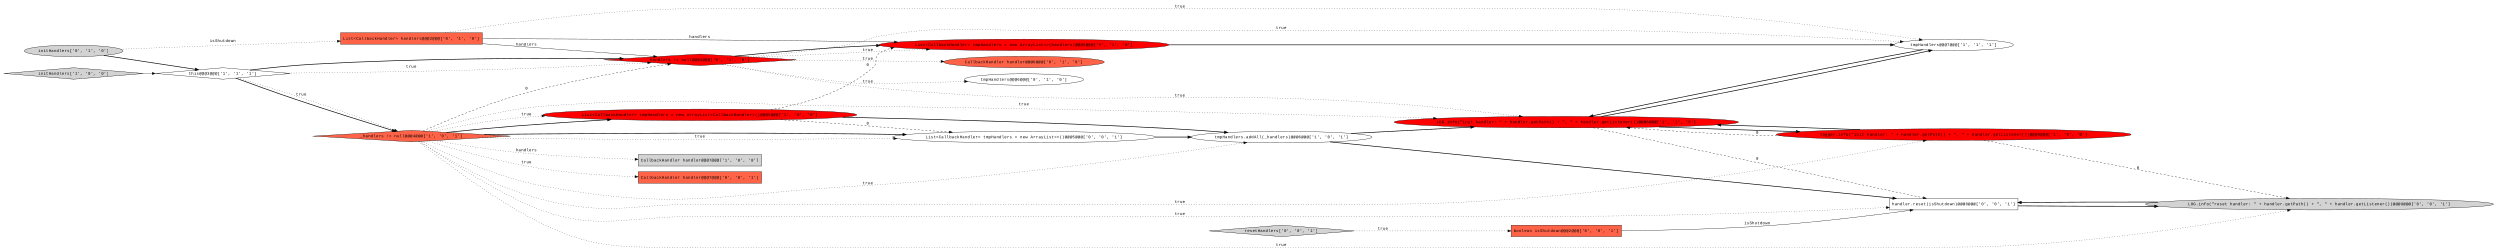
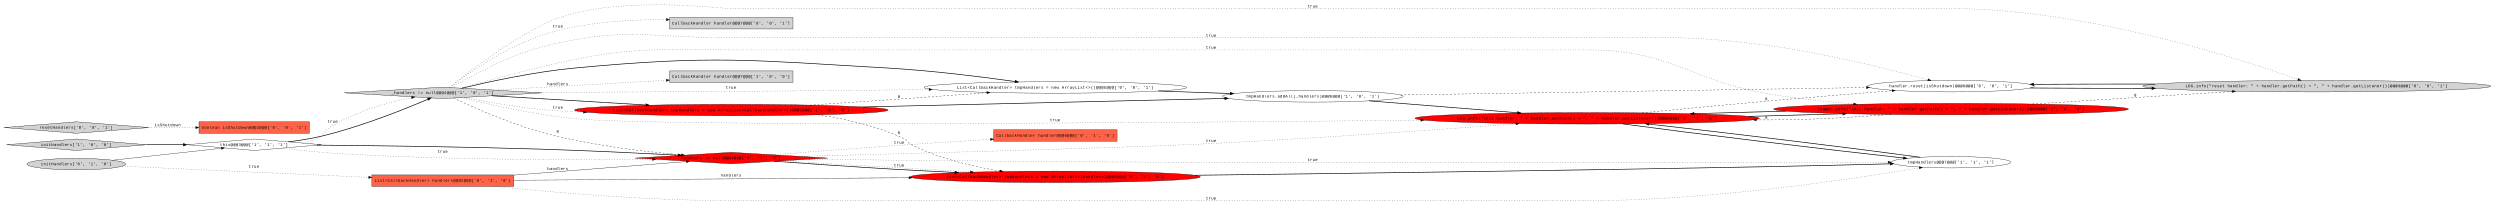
(223, 41) -> (254, 167)
(150, 62) -> (167, 154)
(1024, 62) -> (1055, 135)
(148, 73) -> (165, 145)
(1024, 80) -> none
(411, 136) -> (443, 93)
(1612, 170) -> (1633, 91)
(700, 177) -> (731, 23)
(829, 188) -> none
(1954, 204) -> (1951, 86)
(1766, 226) -> none
(1383, 229) -> (168, 125)
